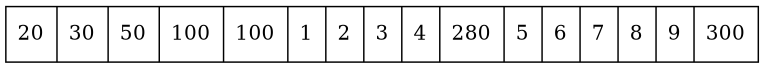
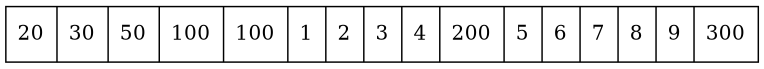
(472, 34) -> (472, 34)
